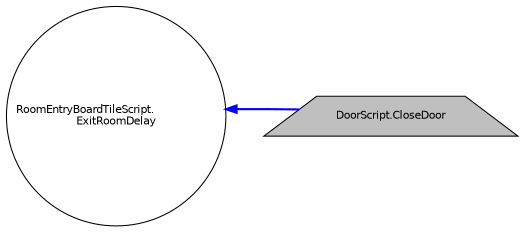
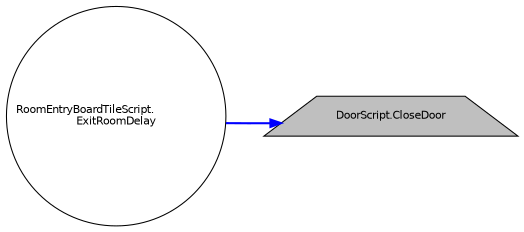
(268, 109) -> (248, 123)
